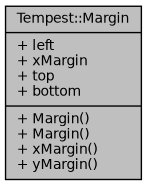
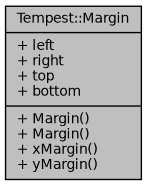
(53, 61) -> (40, 61)
